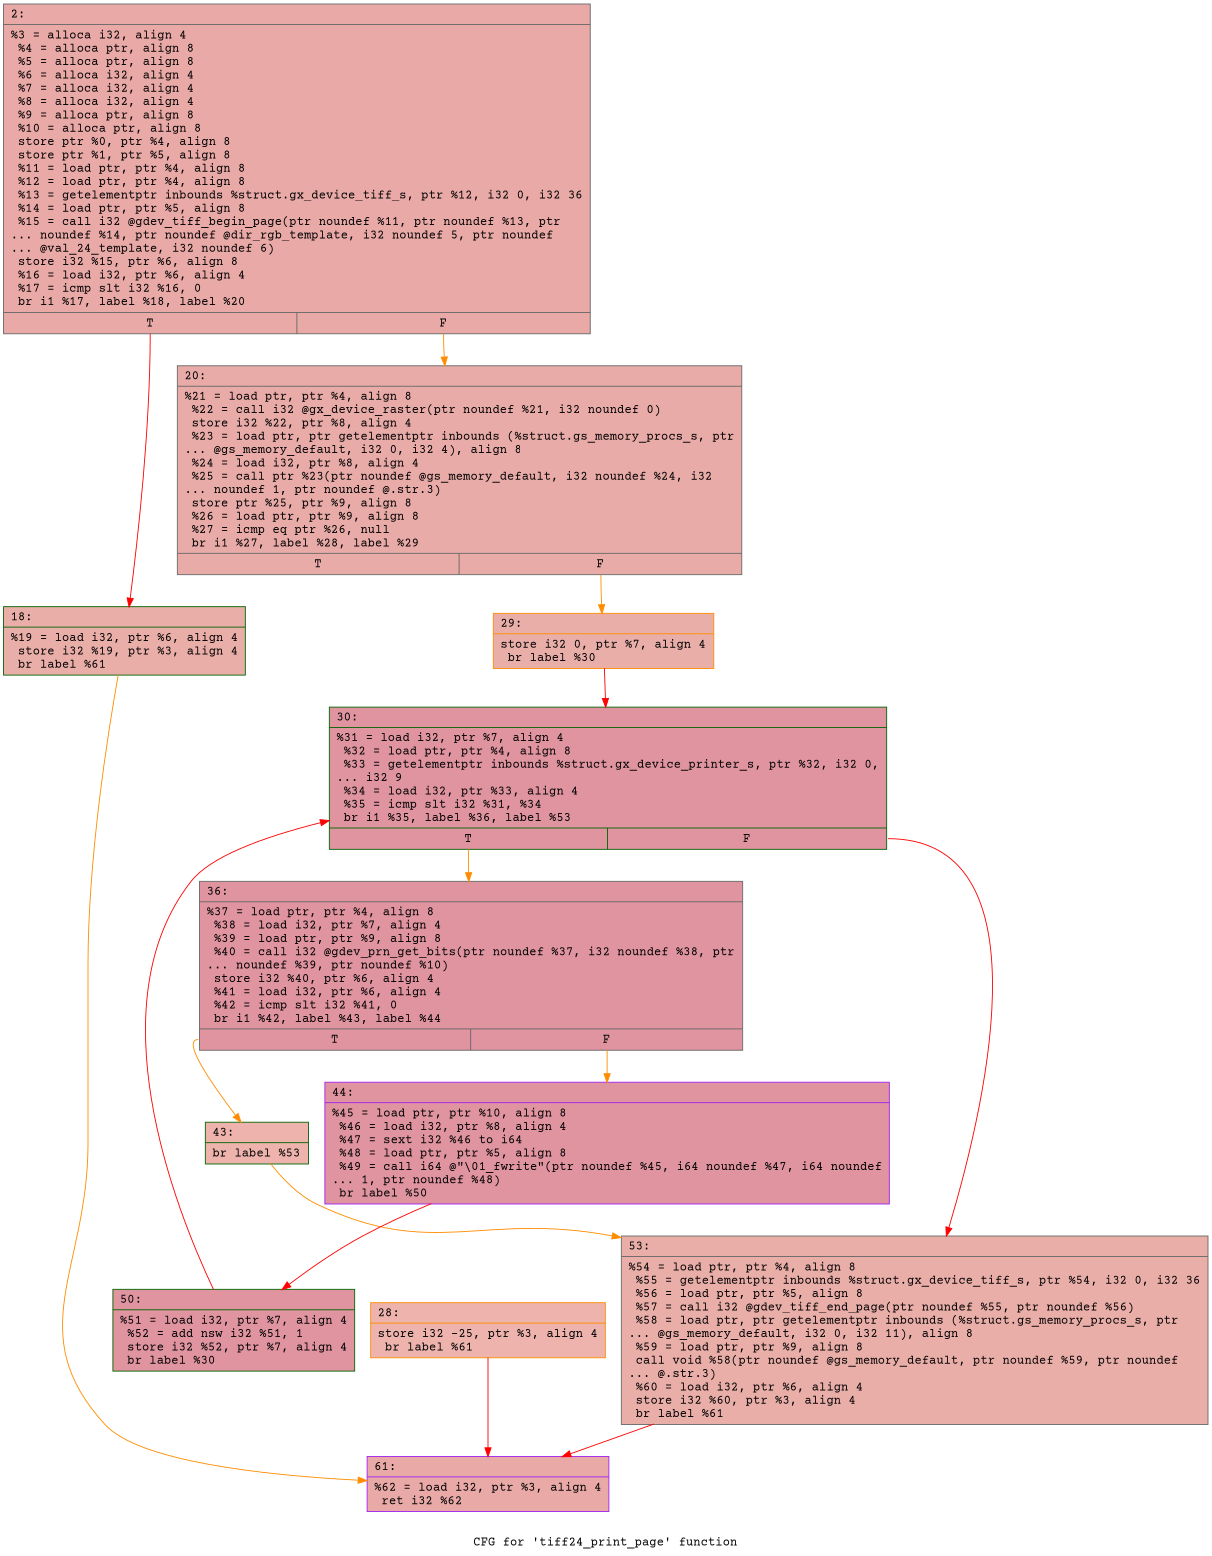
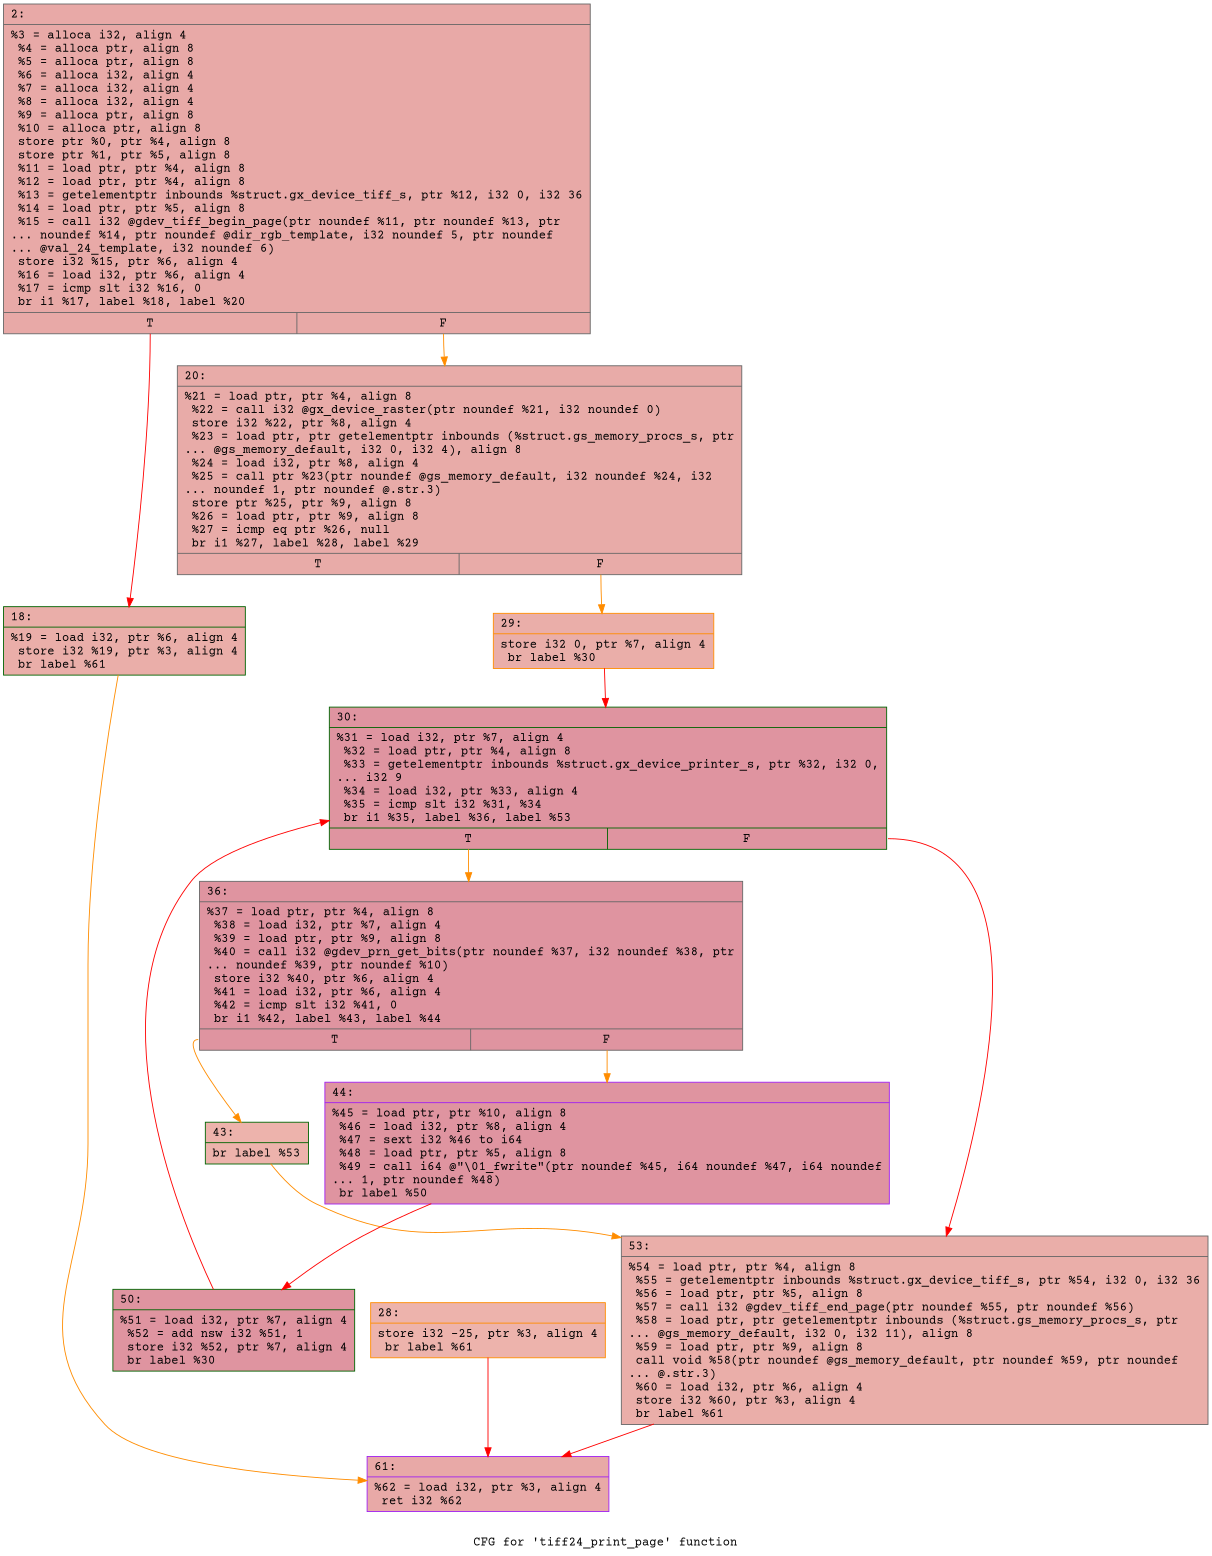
(124, 261) -> (124, 261)
